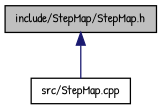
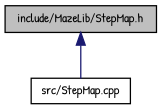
(81, 19) -> (81, 19)
